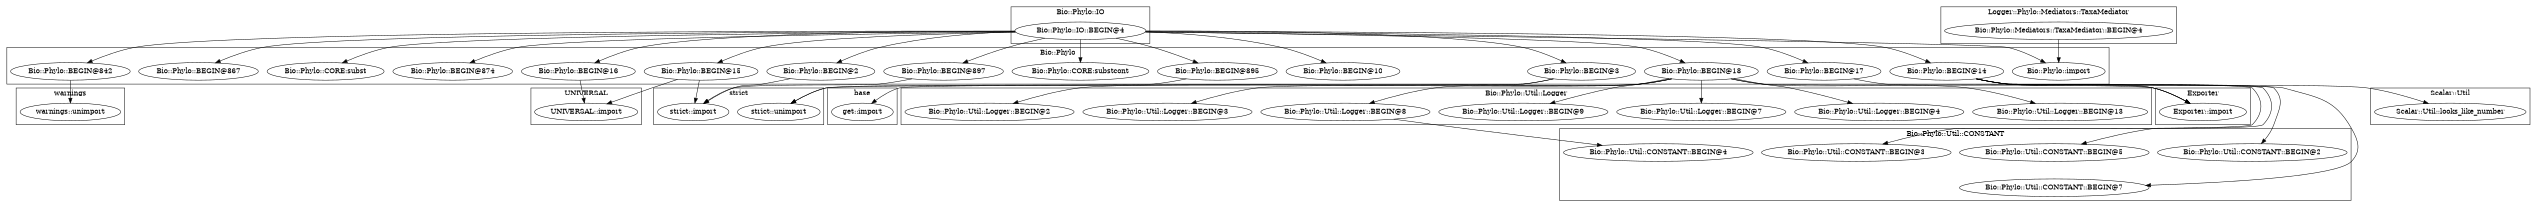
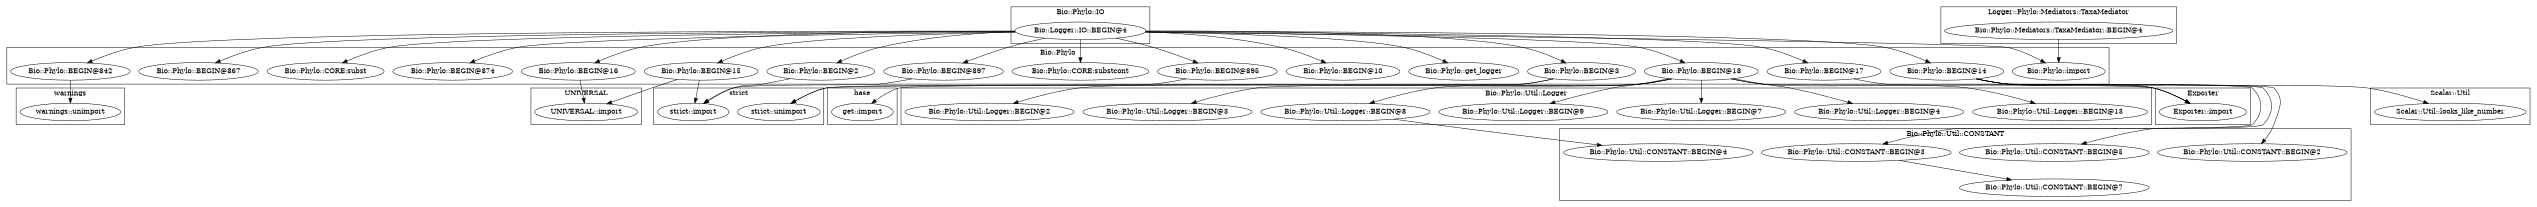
(1080, 31) -> (1080, 31)
none -> (1464, 71)
(2290, 90) -> (1953, 170)
